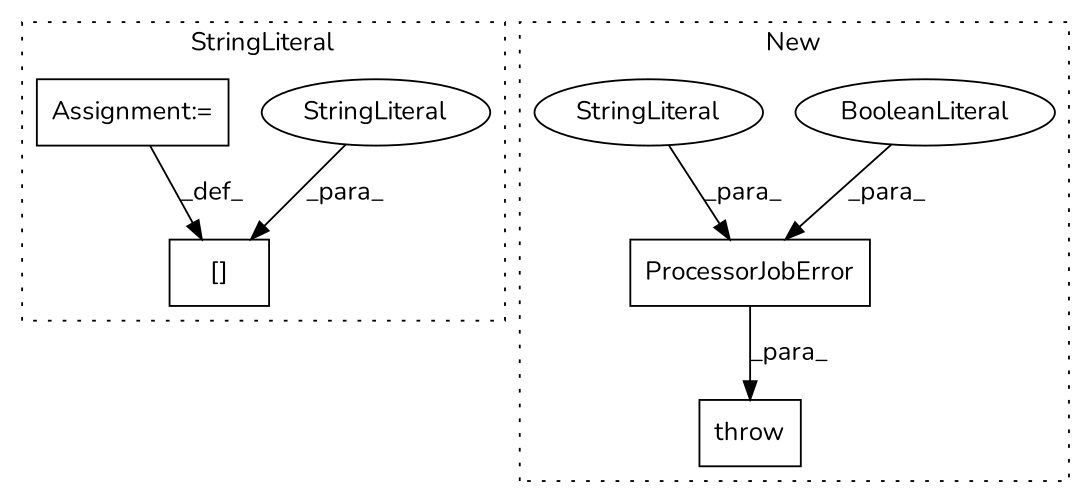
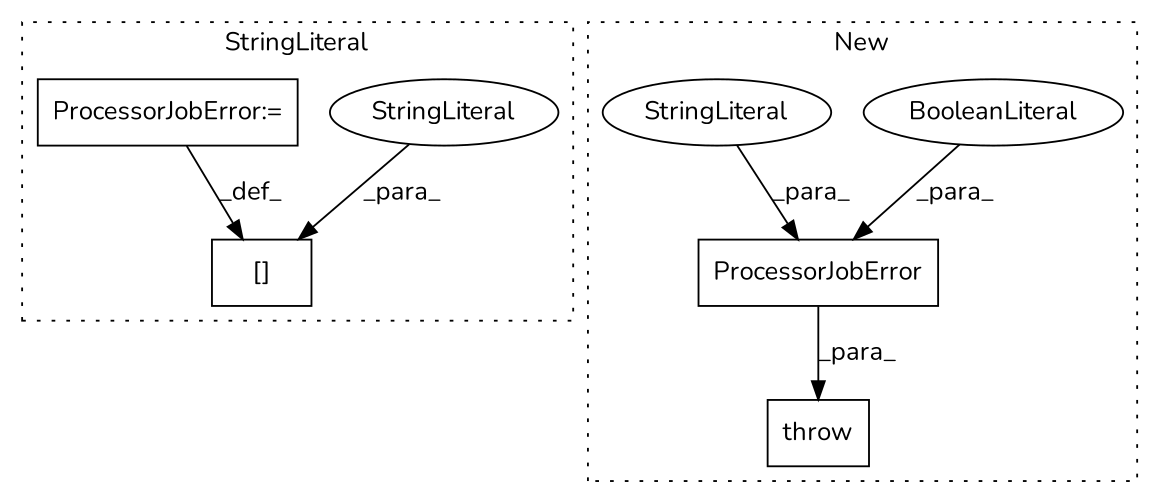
(133, 112) -> (168, 112)
